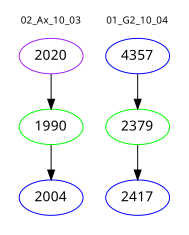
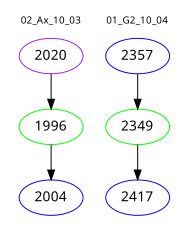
(138, 56) -> (138, 56)
(51, 127) -> (51, 127)
(138, 127) -> (138, 127)
